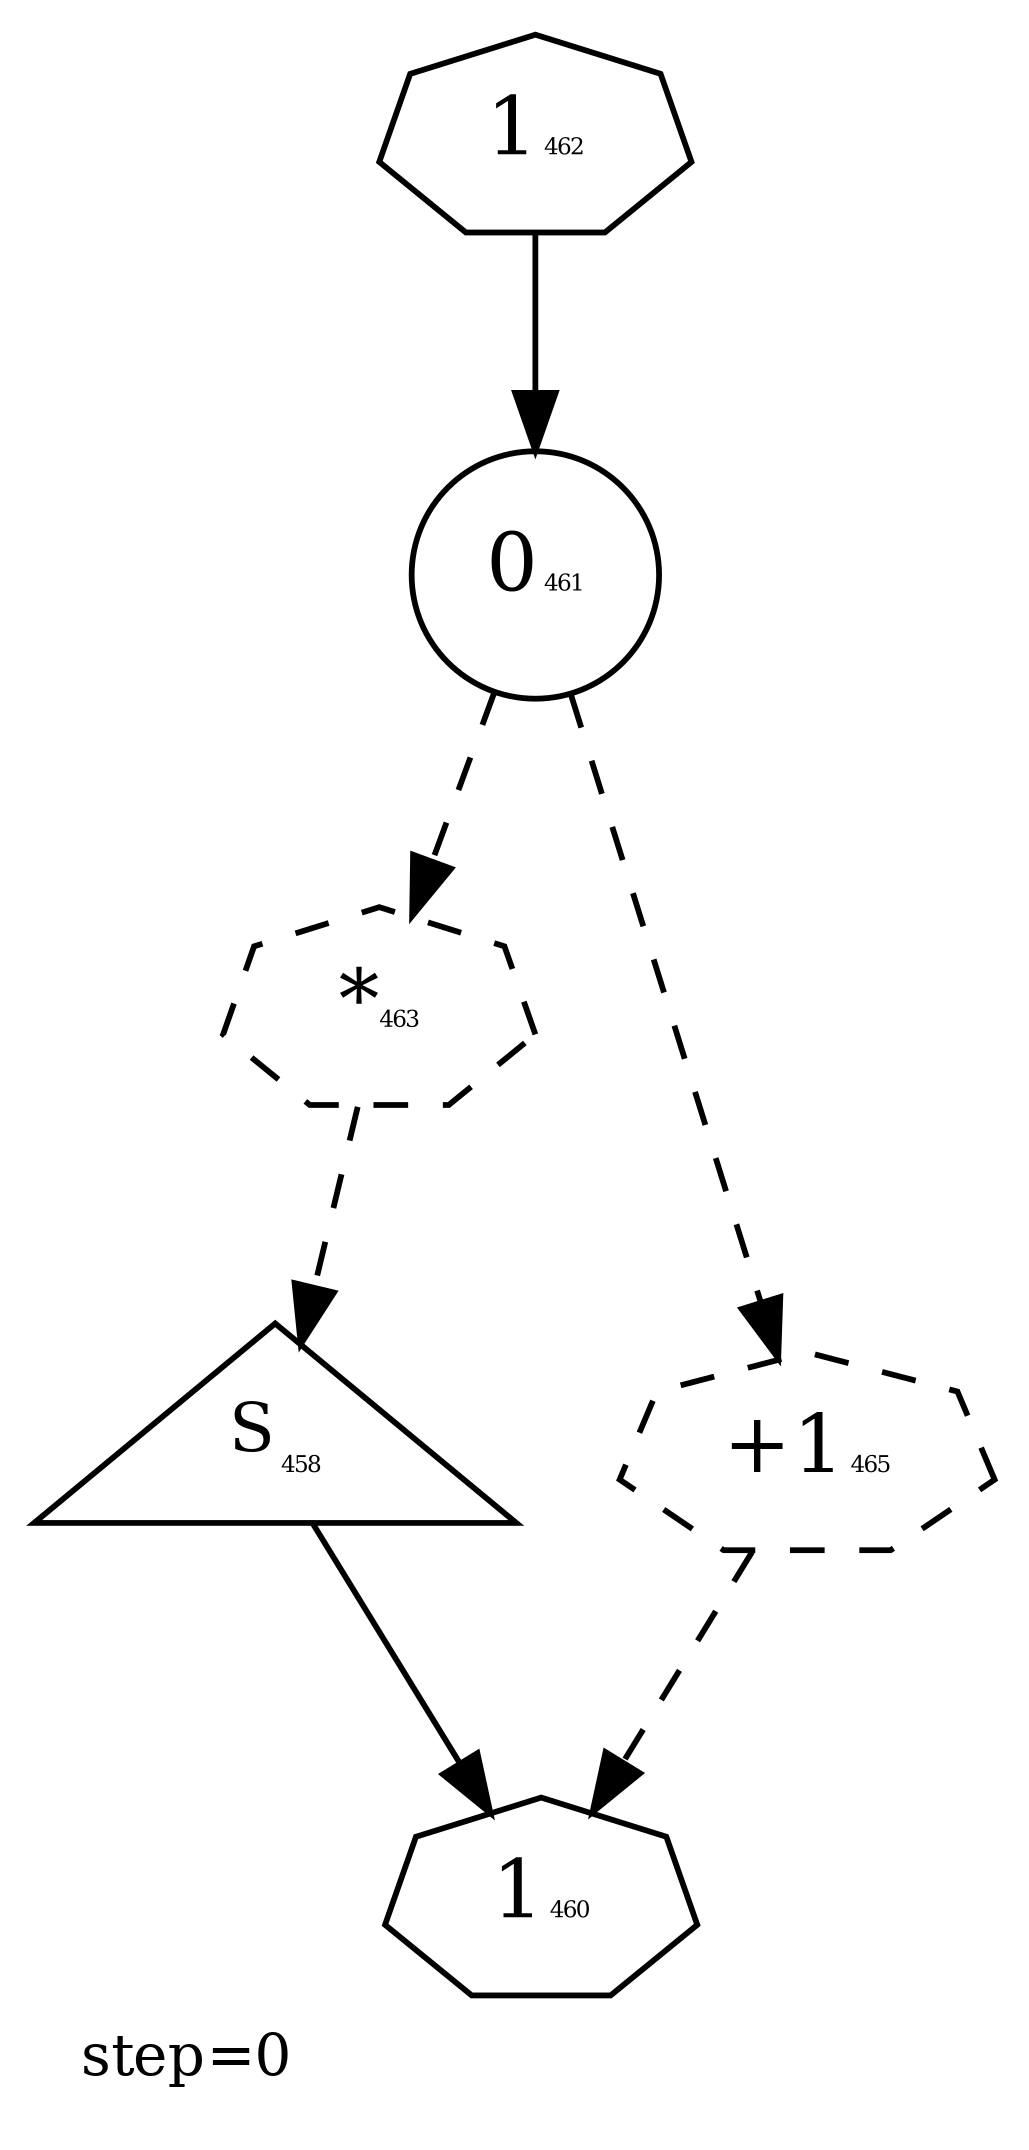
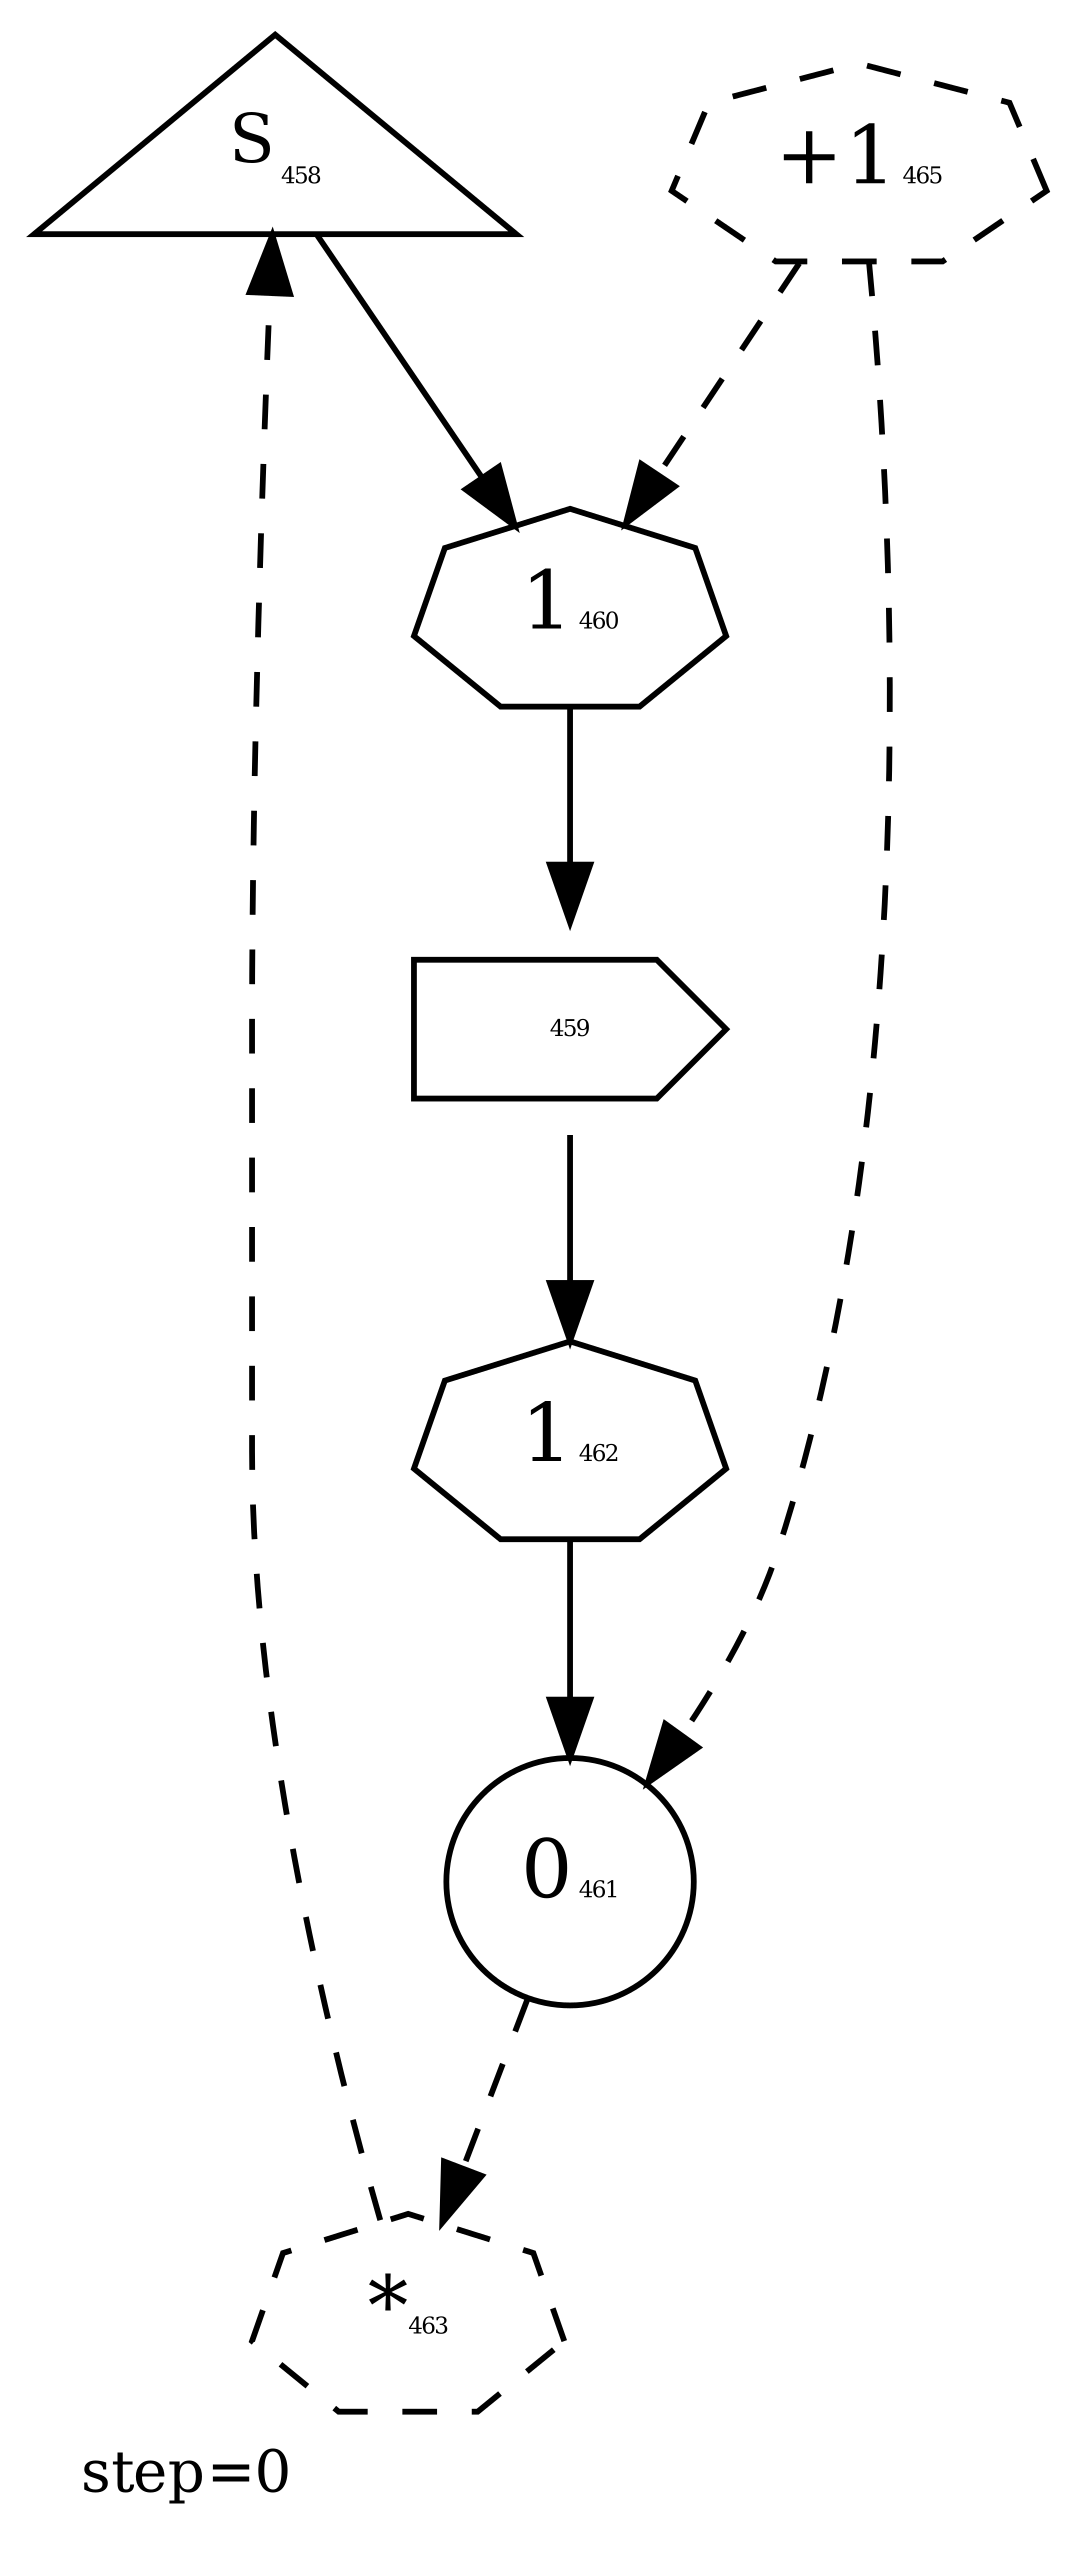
(666, 998) -> (877, 1015)
none -> (570, 1029)
